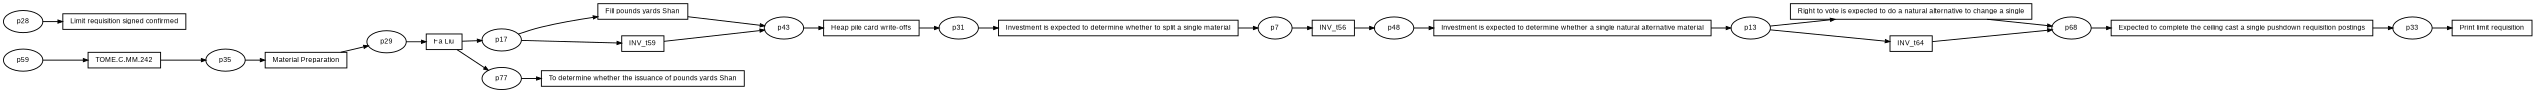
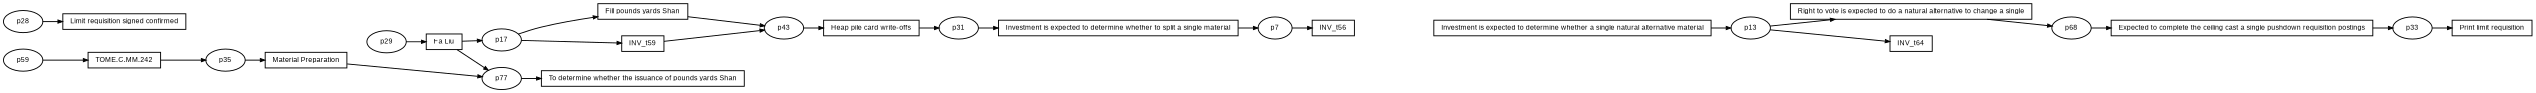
(1394, 28) -> none
(1990, 36) -> none
(352, 50) -> (412, 70)
